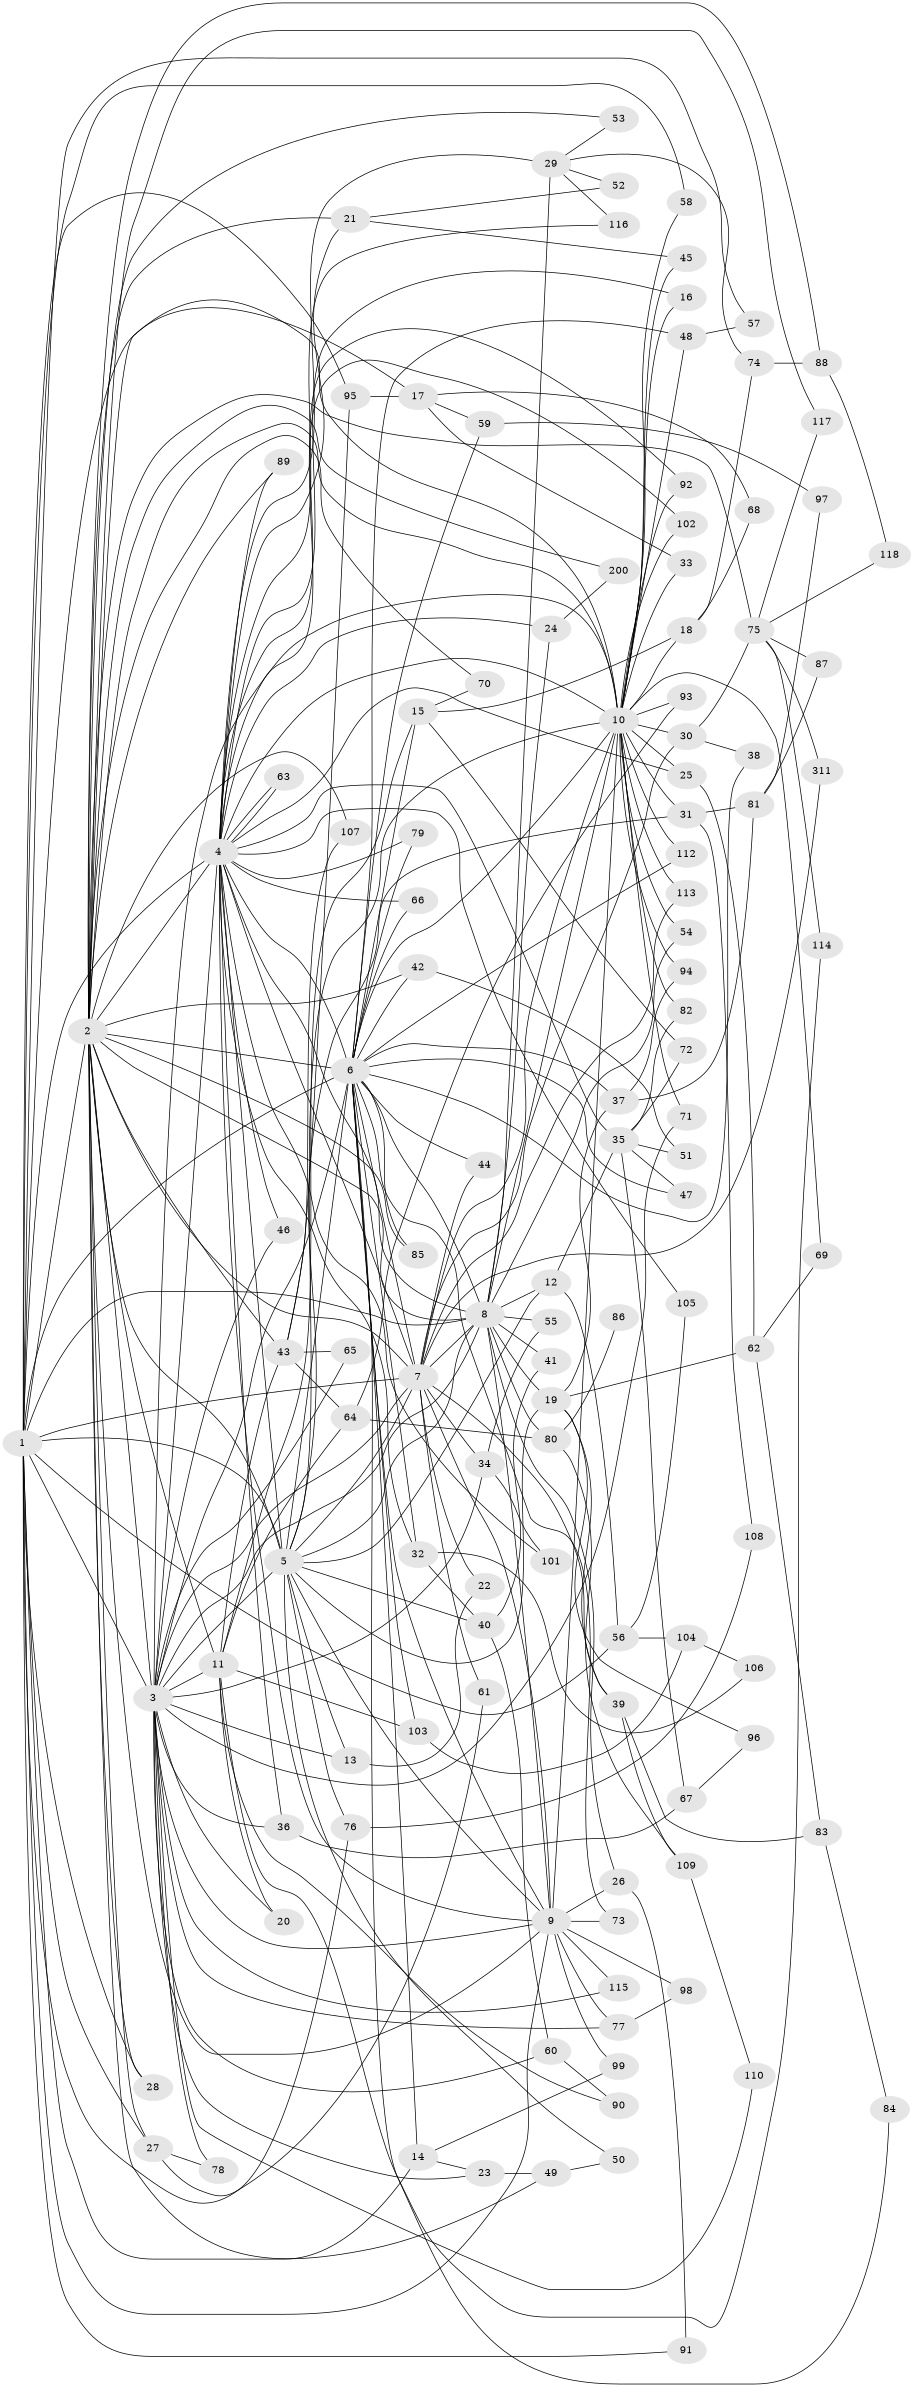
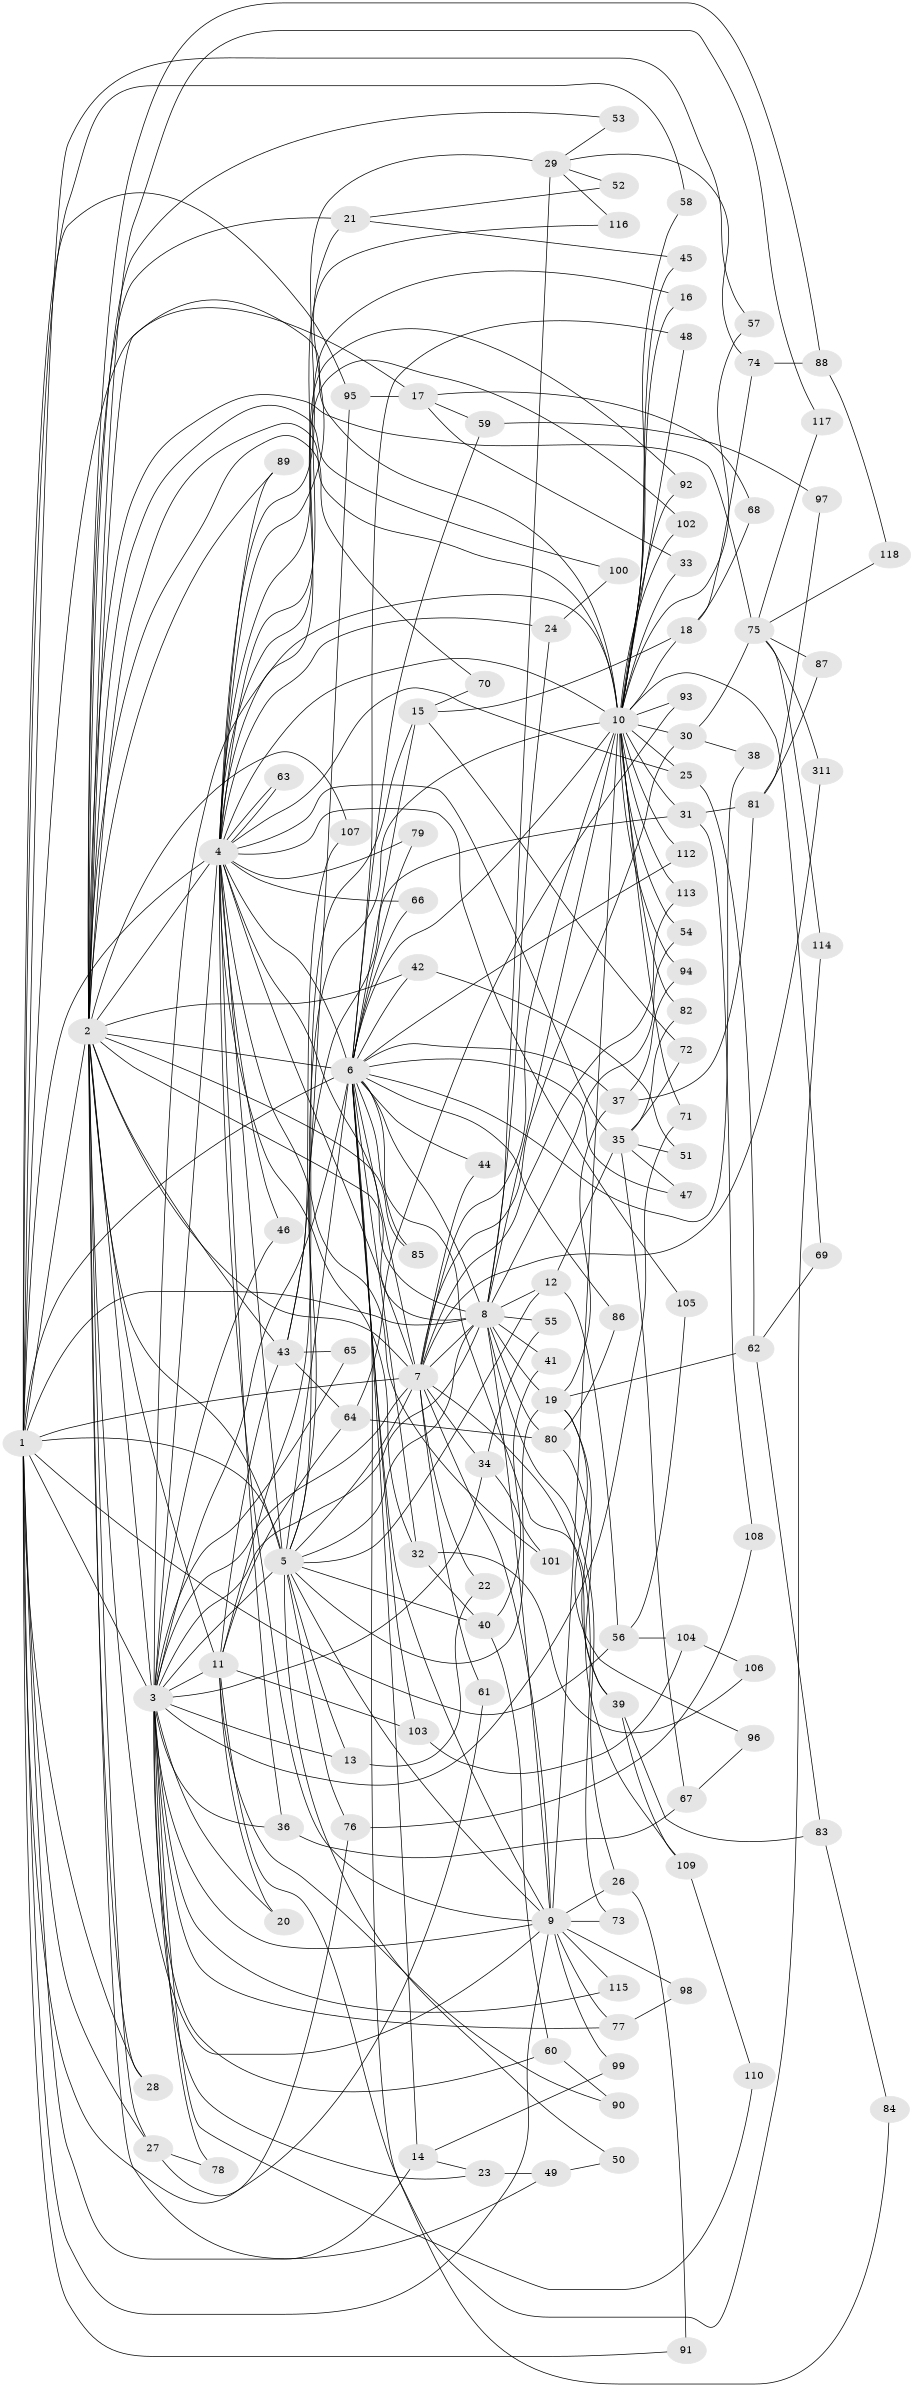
(721, 331) -> (711, 575)
(619, 571) -> (619, 571)
none -> (499, 1141)
